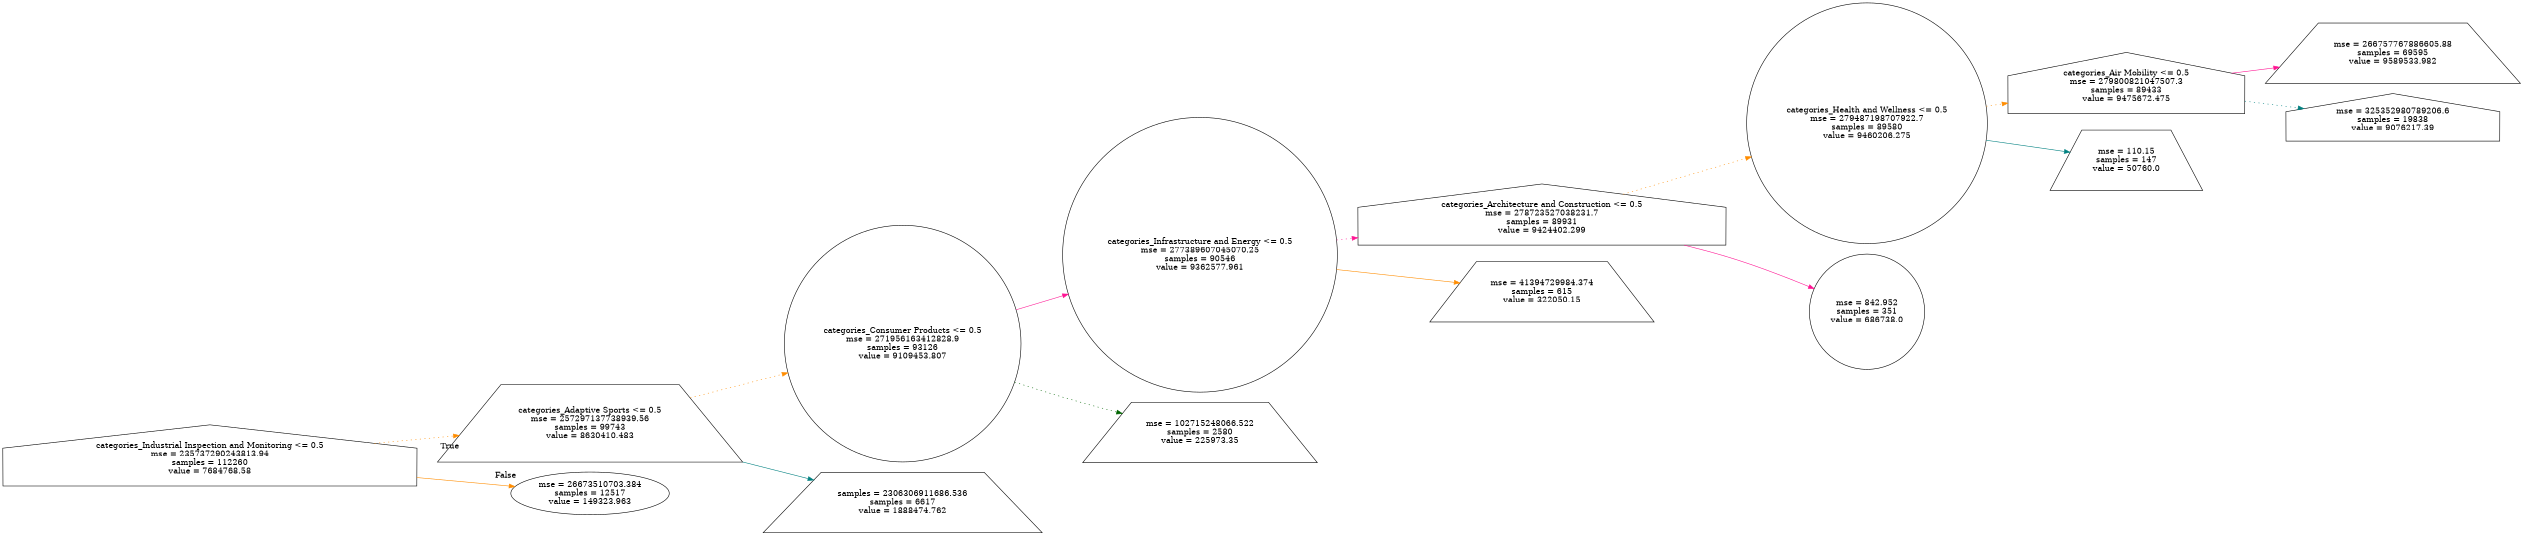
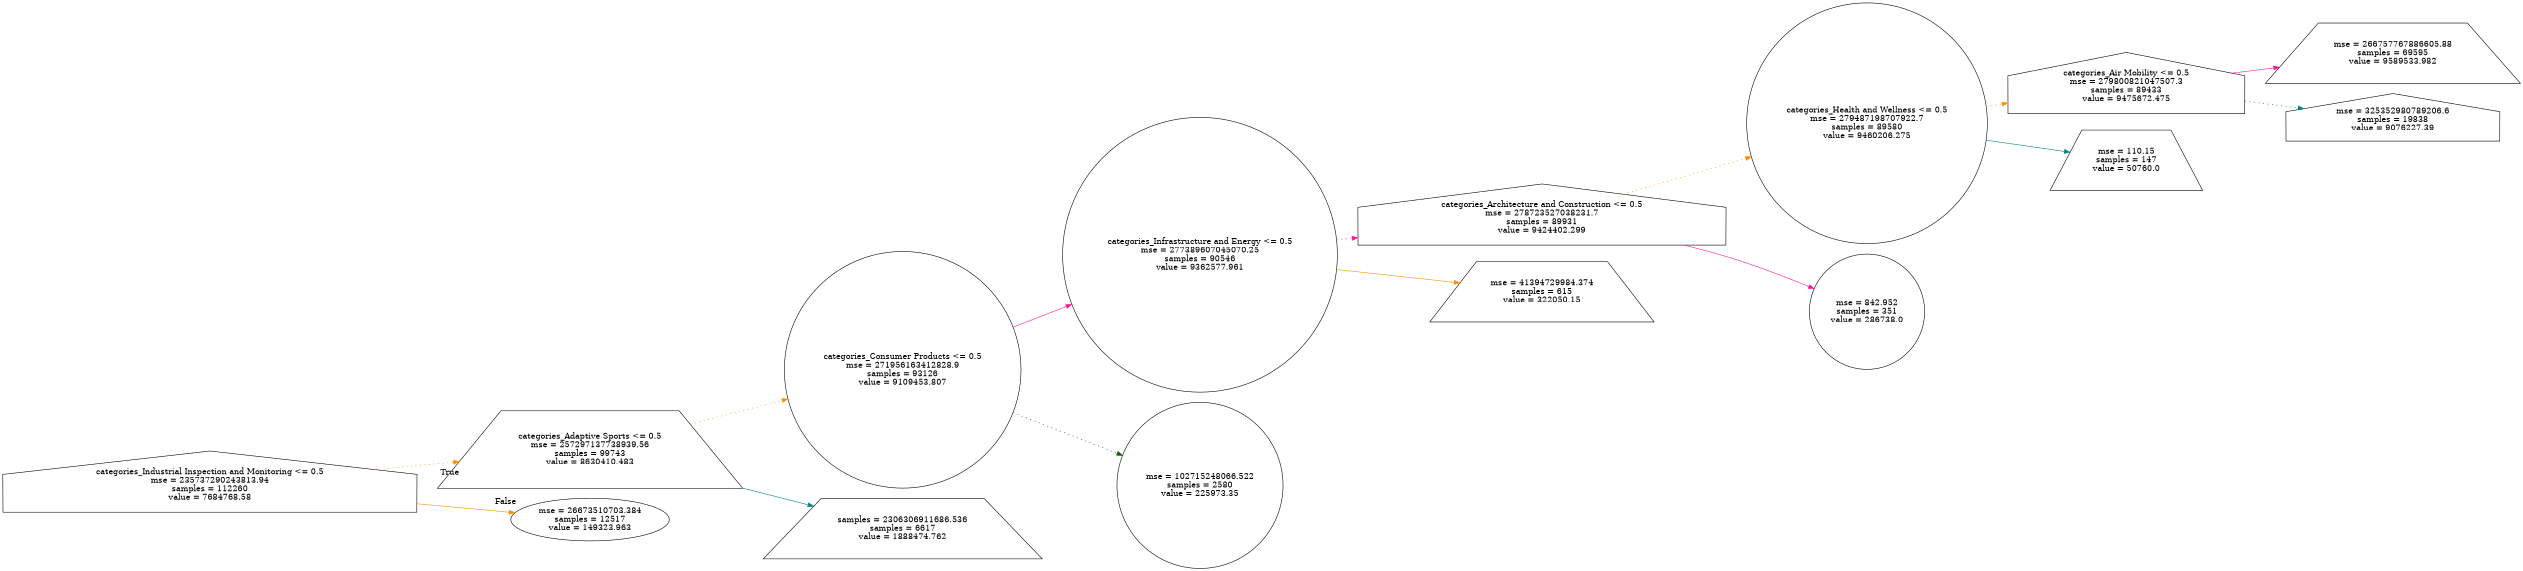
(2393, 120) -> (2393, 120)
(1867, 312) -> (1867, 312)
(1200, 432) -> (1200, 485)
